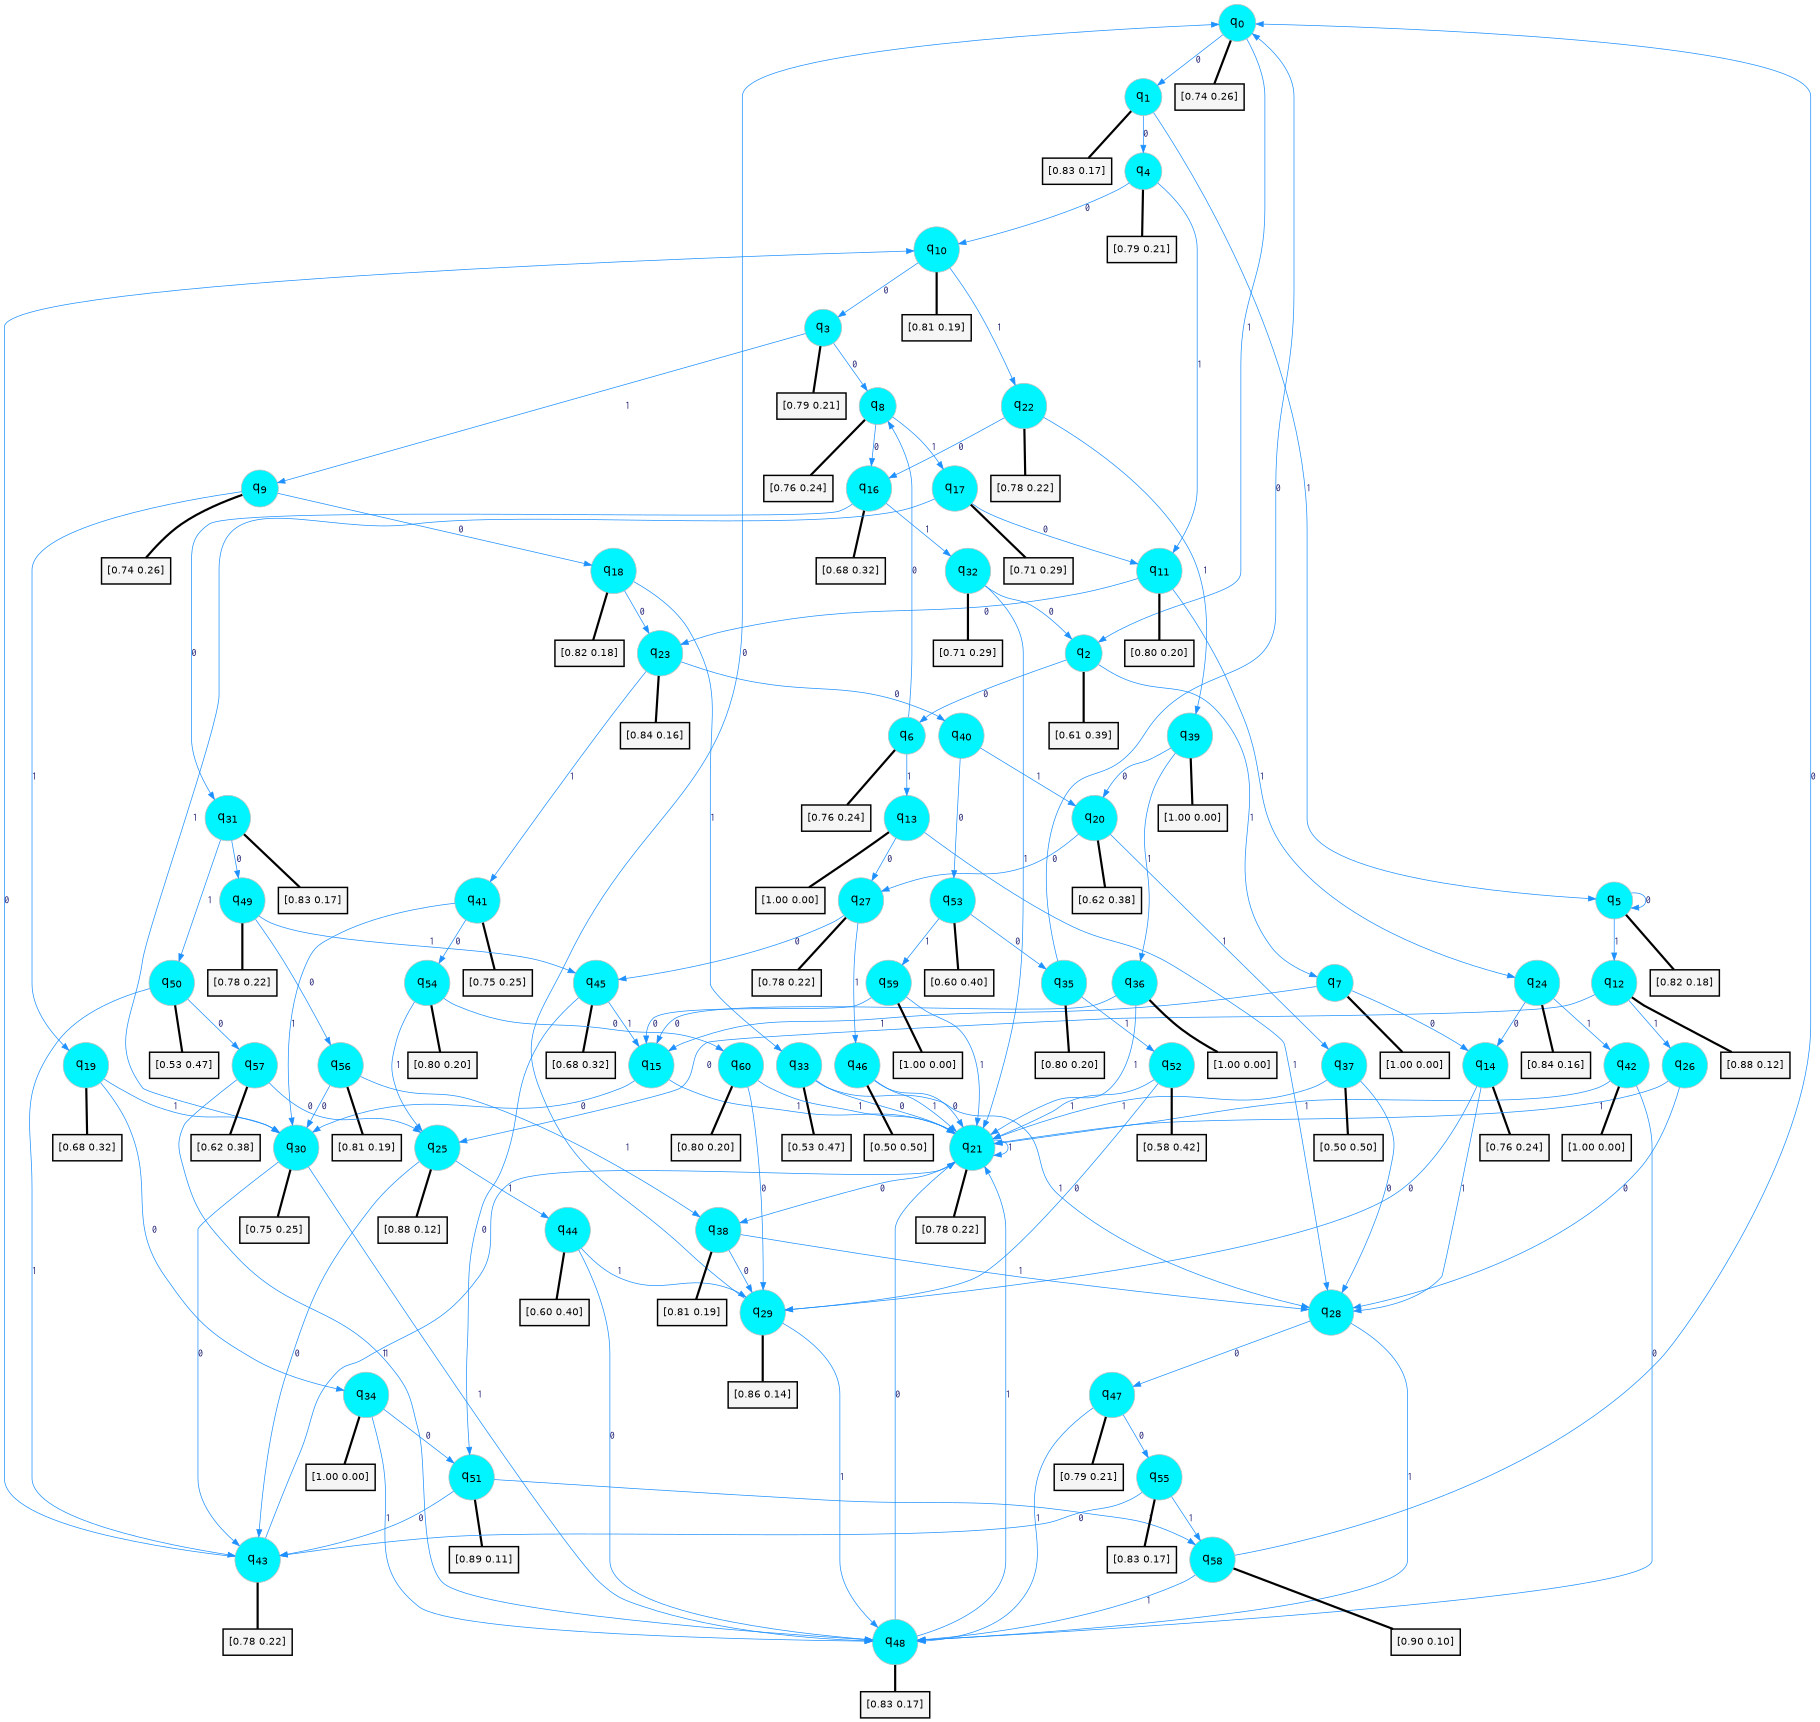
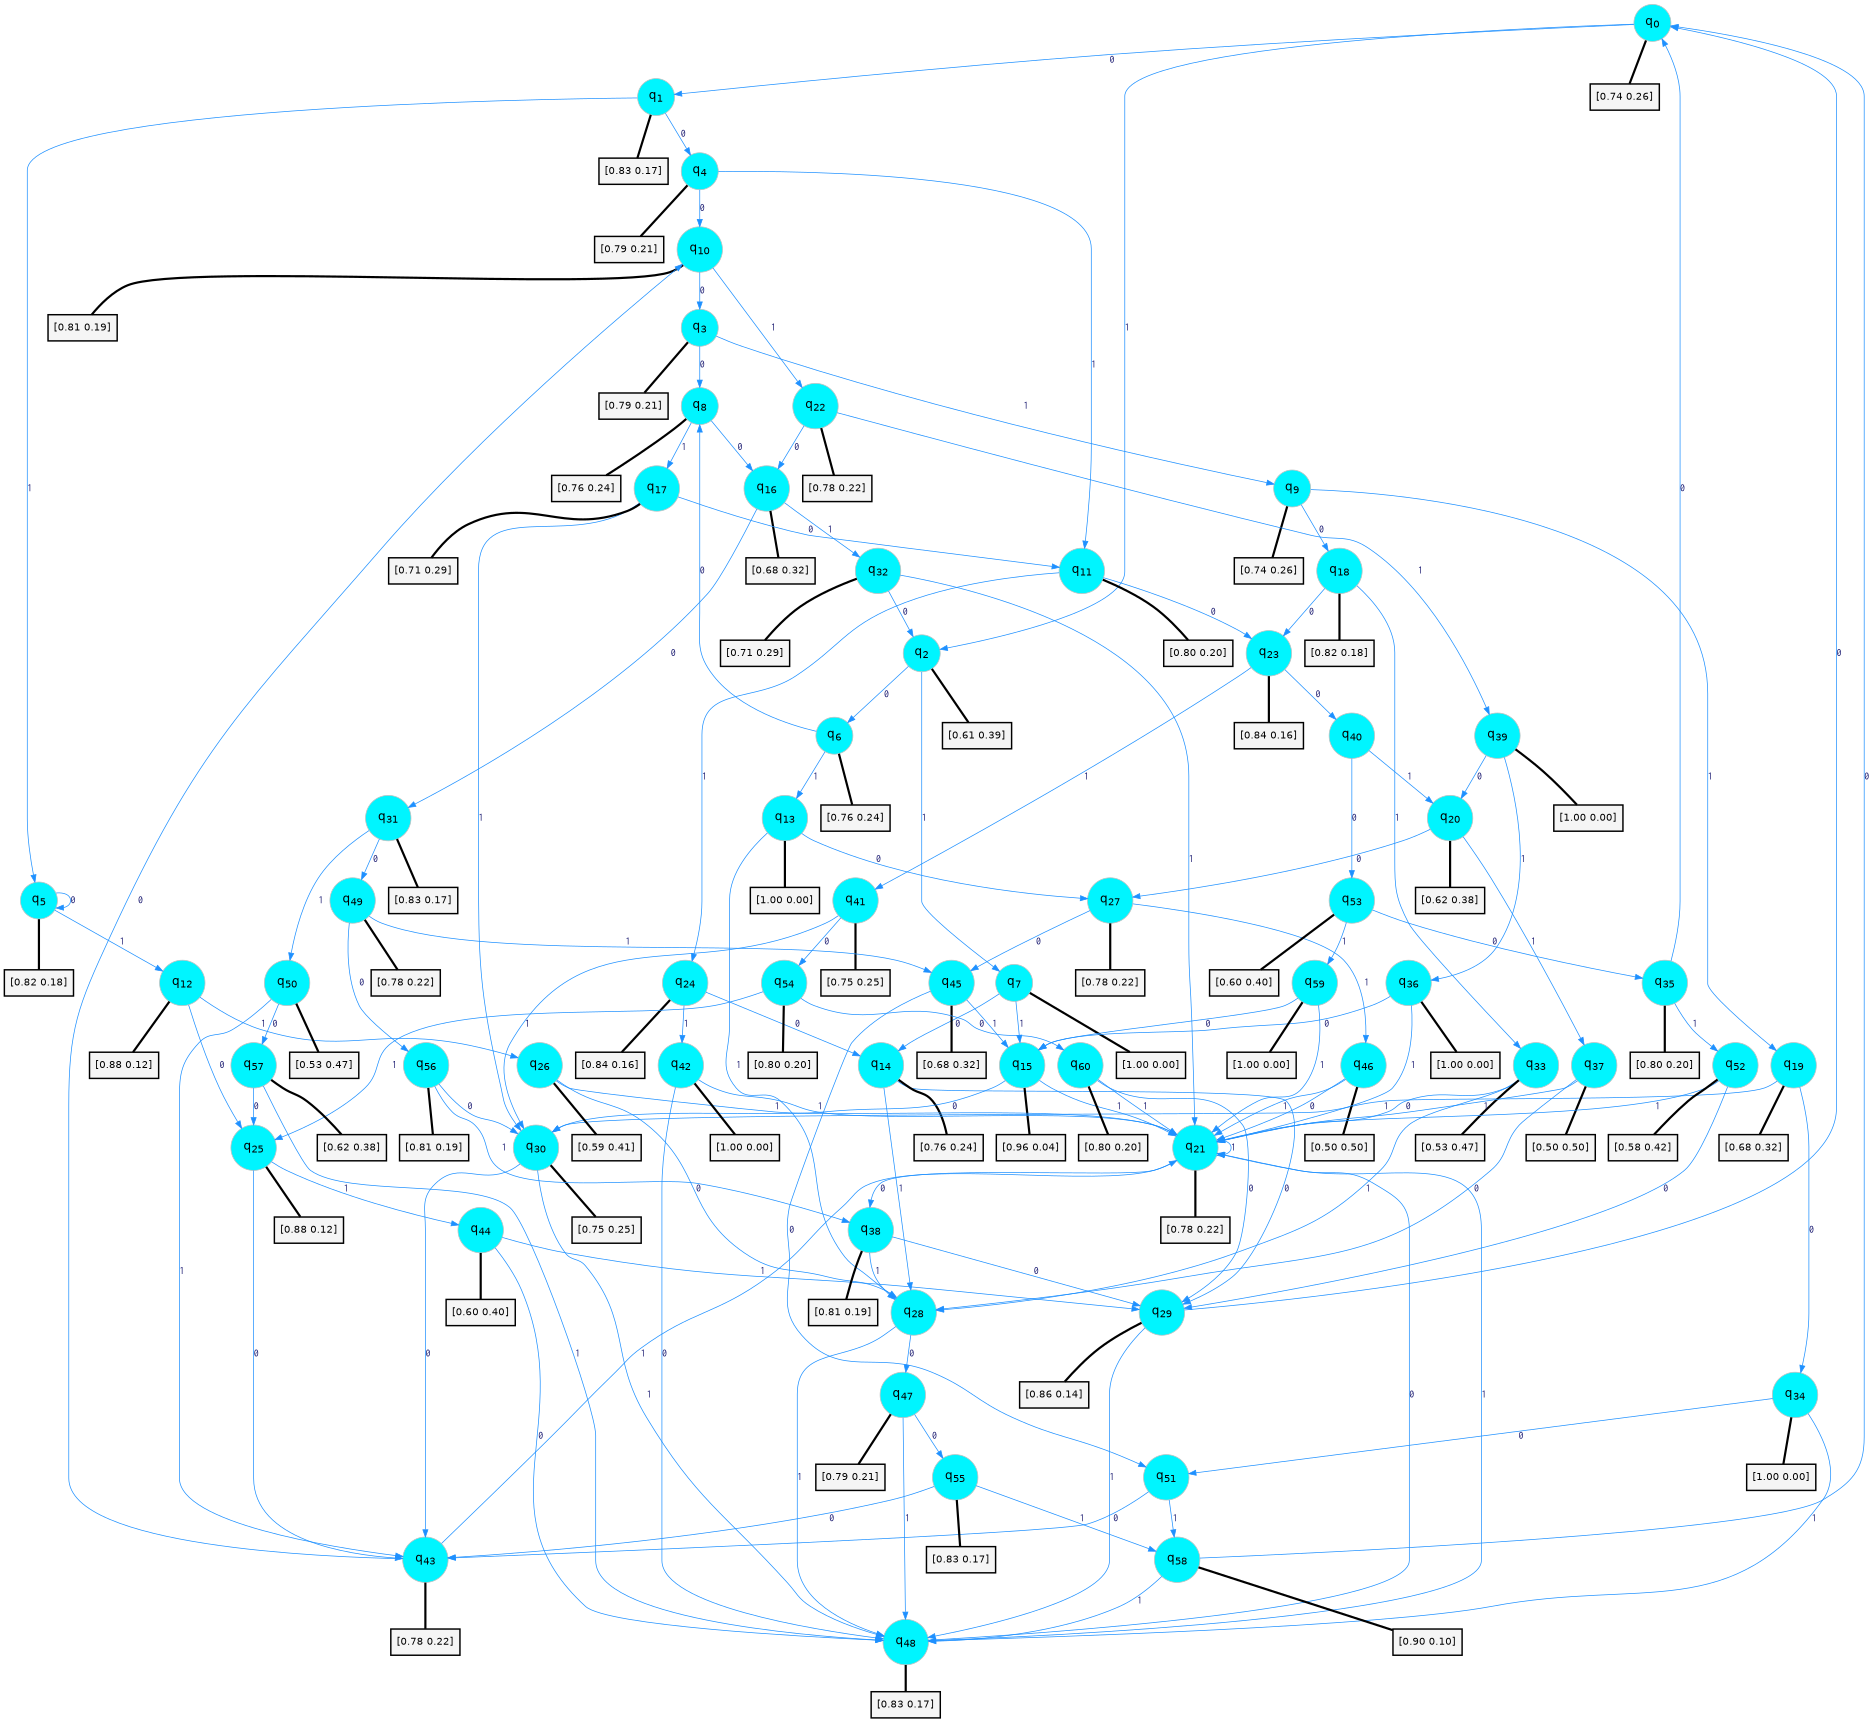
none -> (607, 1148)
none -> (1031, 1148)
(484, 1560) -> none
